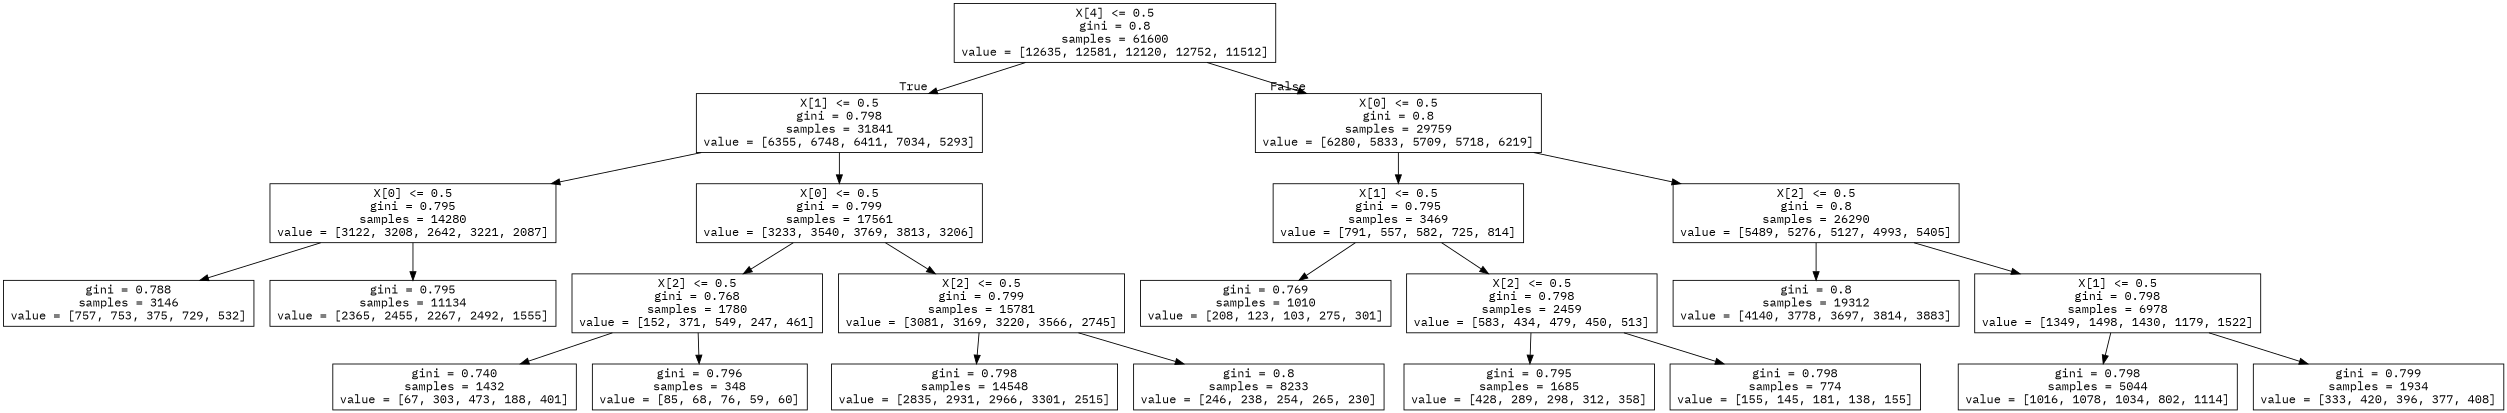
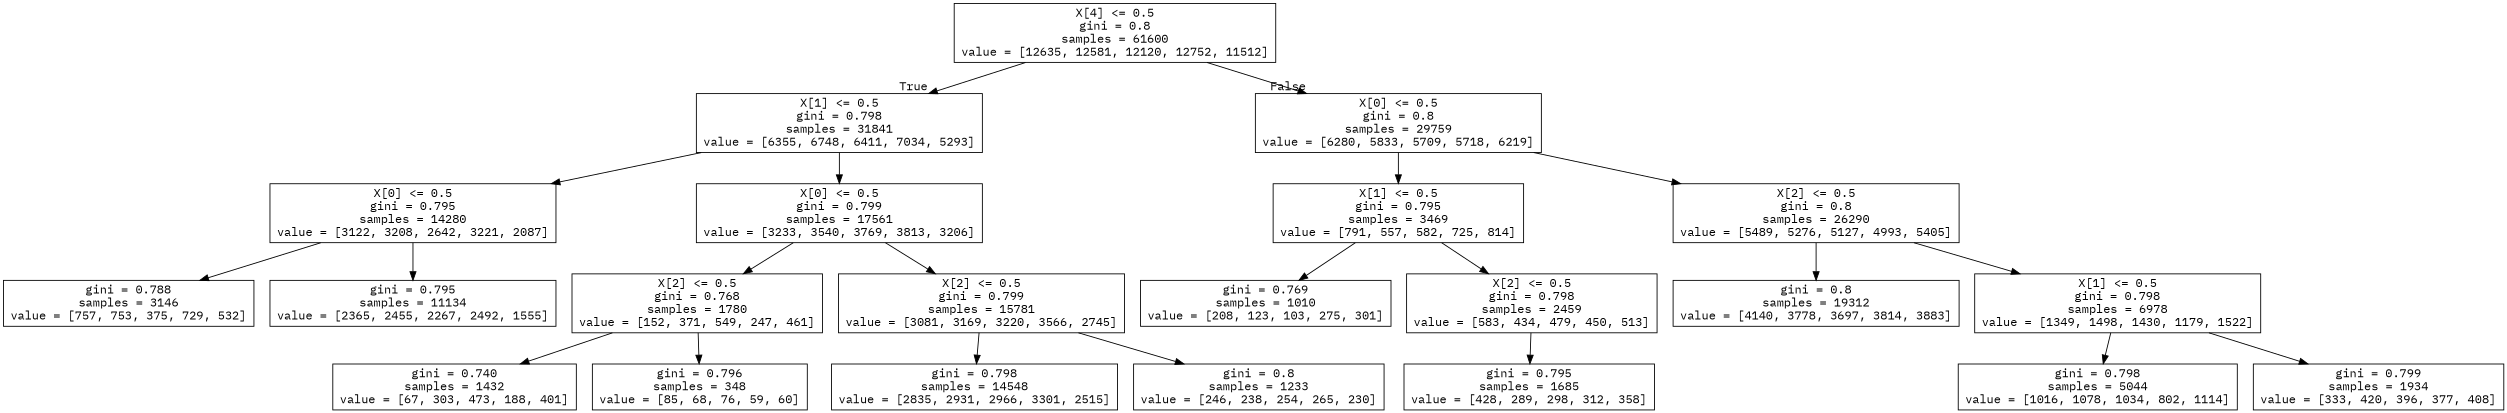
(1259, 387) -> (1259, 387)
(1795, 387) -> none
